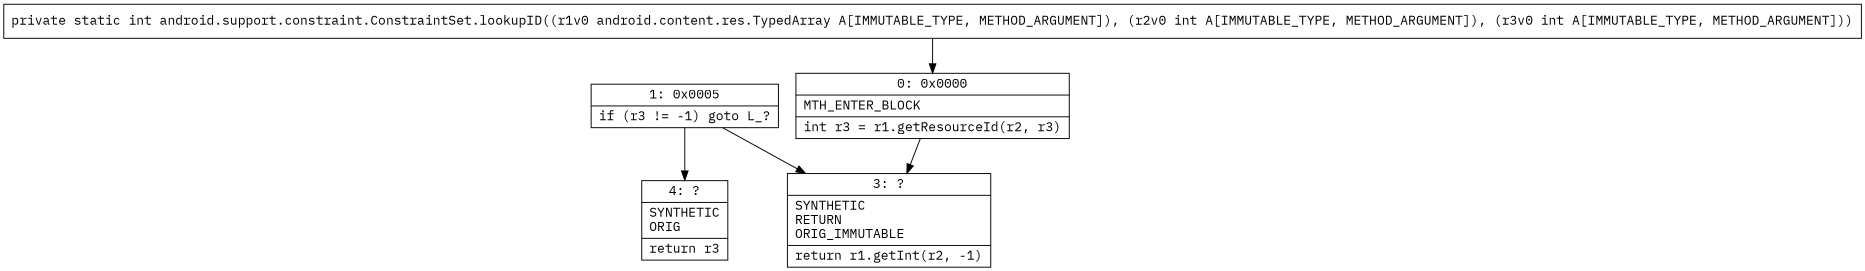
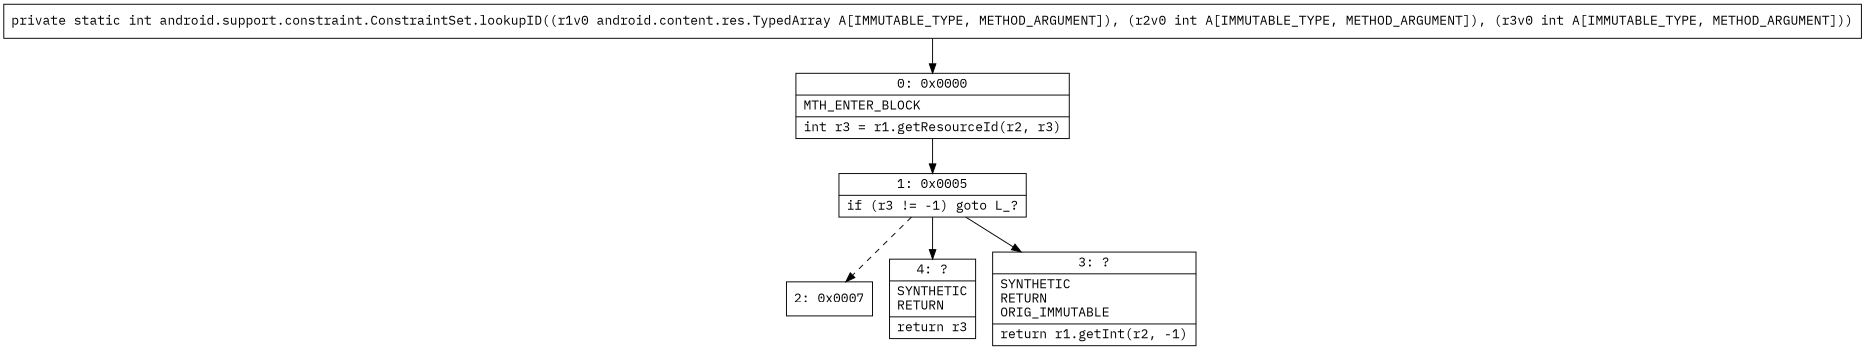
(915, 152) -> (933, 151)
(665, 227) -> (921, 306)
none -> (829, 299)
